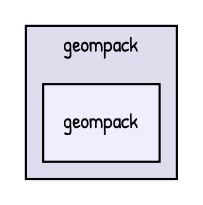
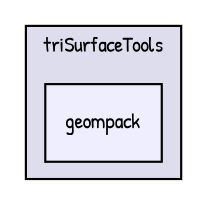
(101, 46) -> (104, 46)
